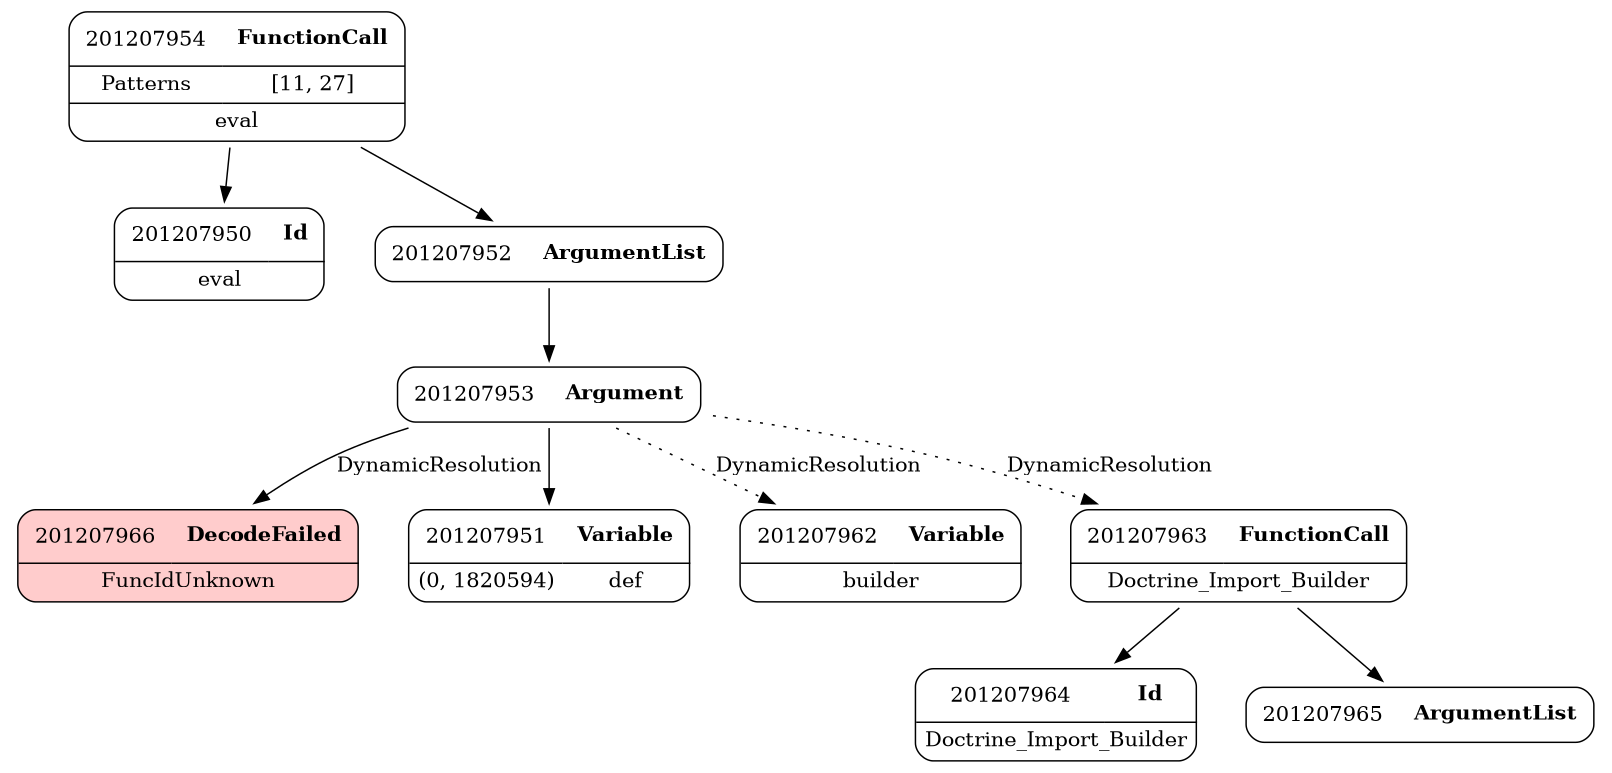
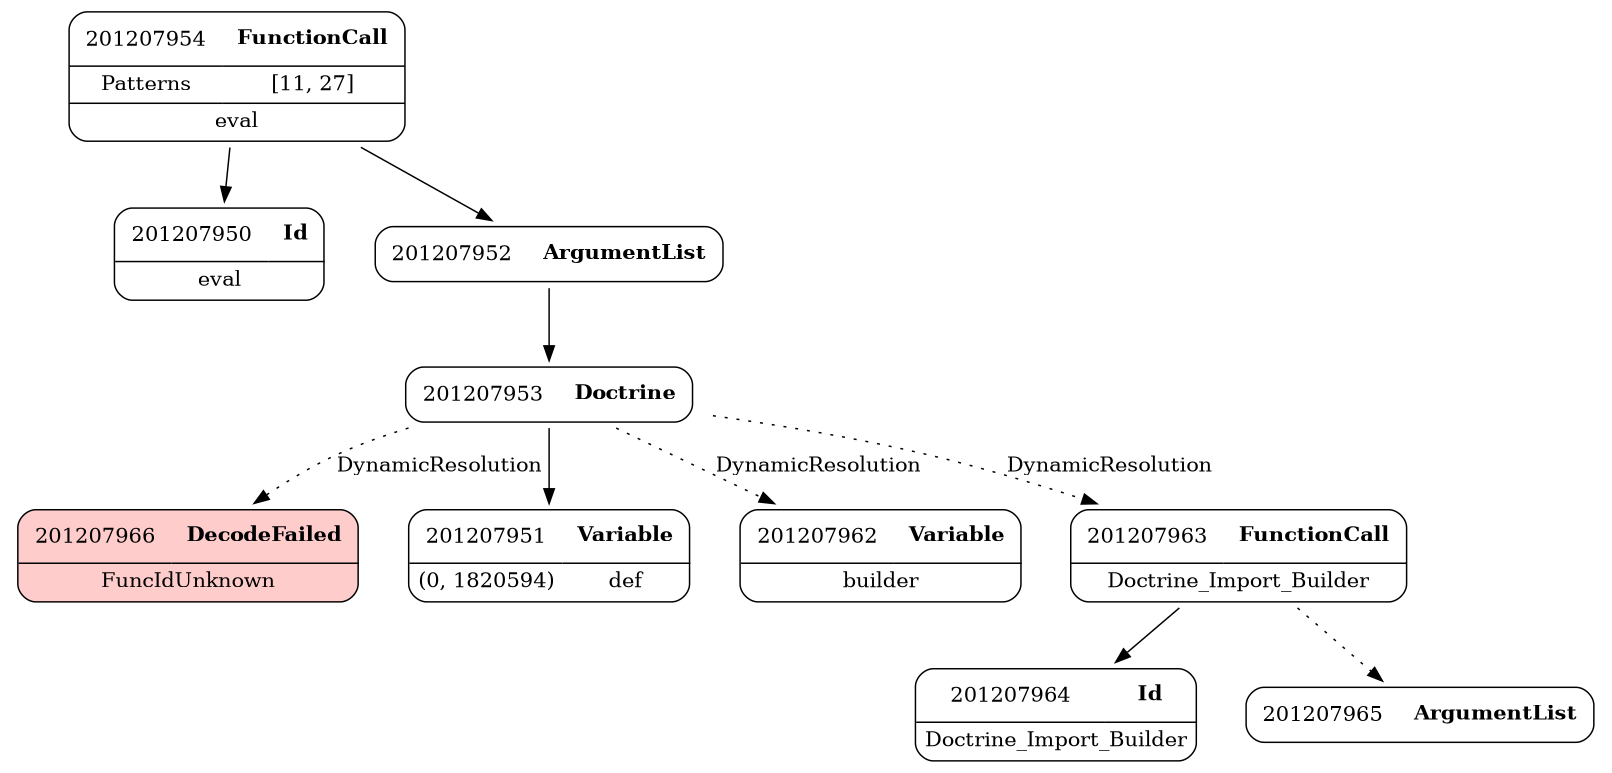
(625, 393) -> (626, 393)
(335, 456) -> (335, 456)
(1334, 640) -> (1334, 640)
